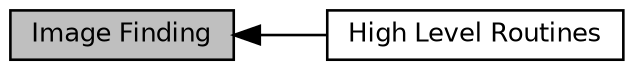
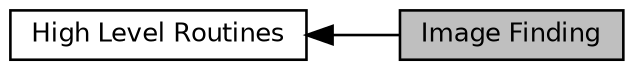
(293, 35) -> (366, 35)
